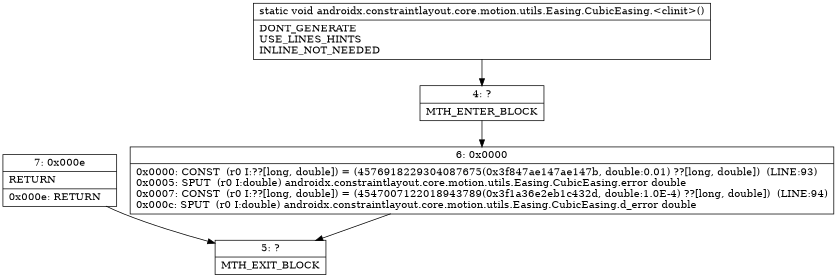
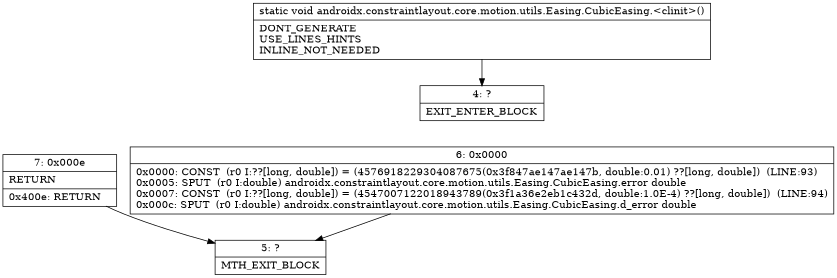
(482, 112) -> (482, 112)
(482, 130) -> none
(60, 197) -> (60, 197)
